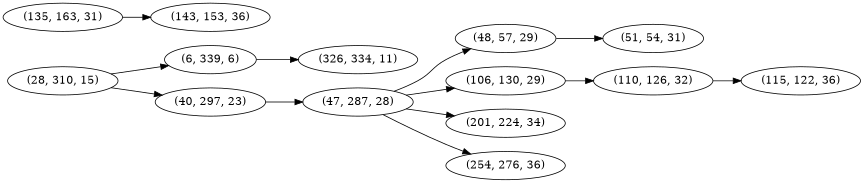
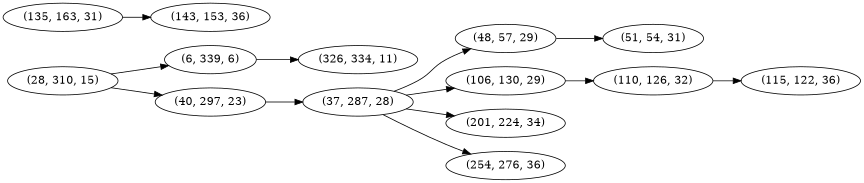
(358, 102) -> (358, 102)
